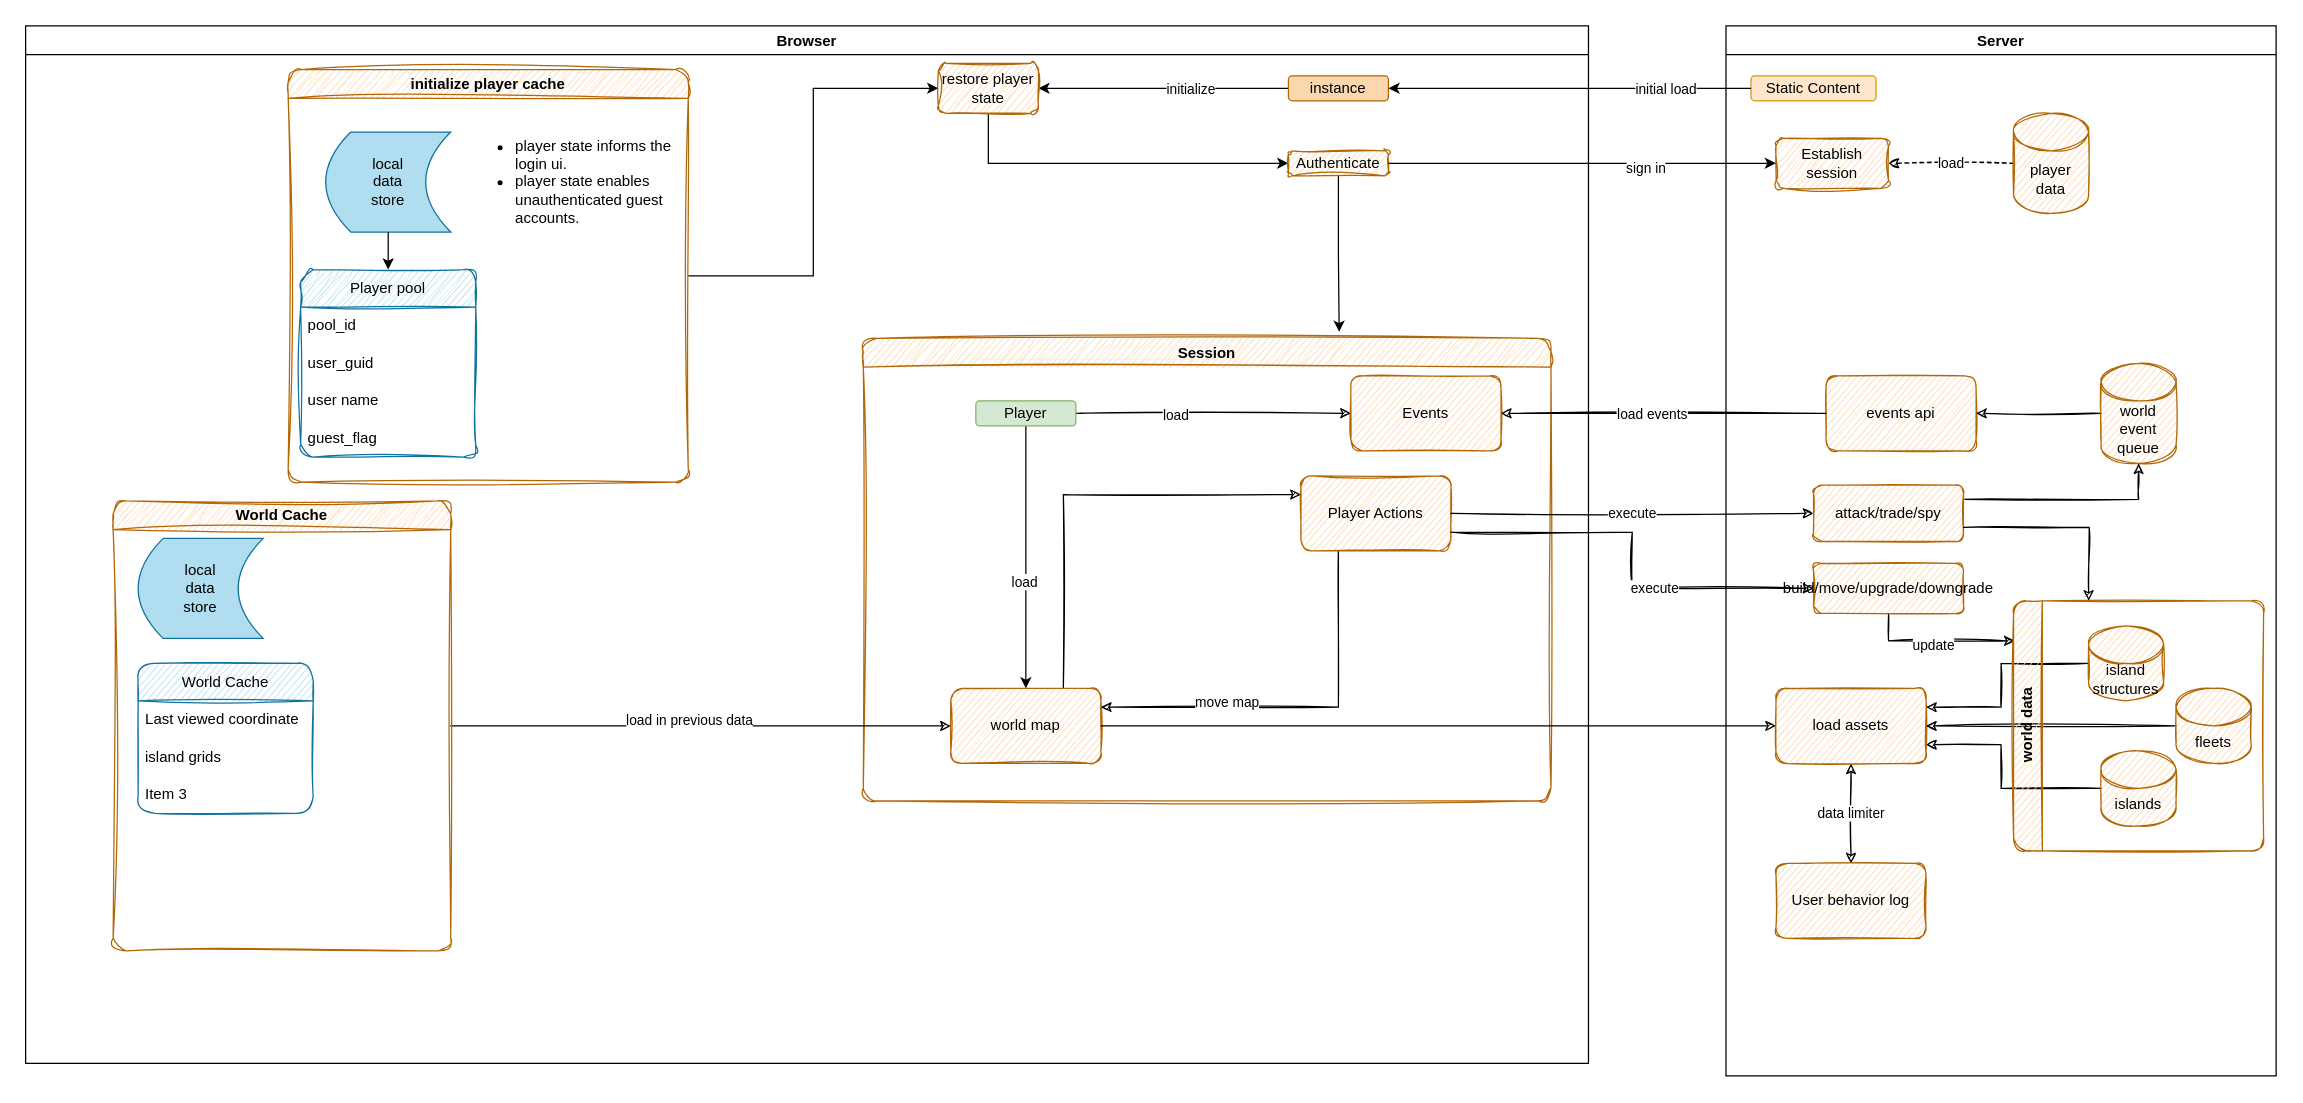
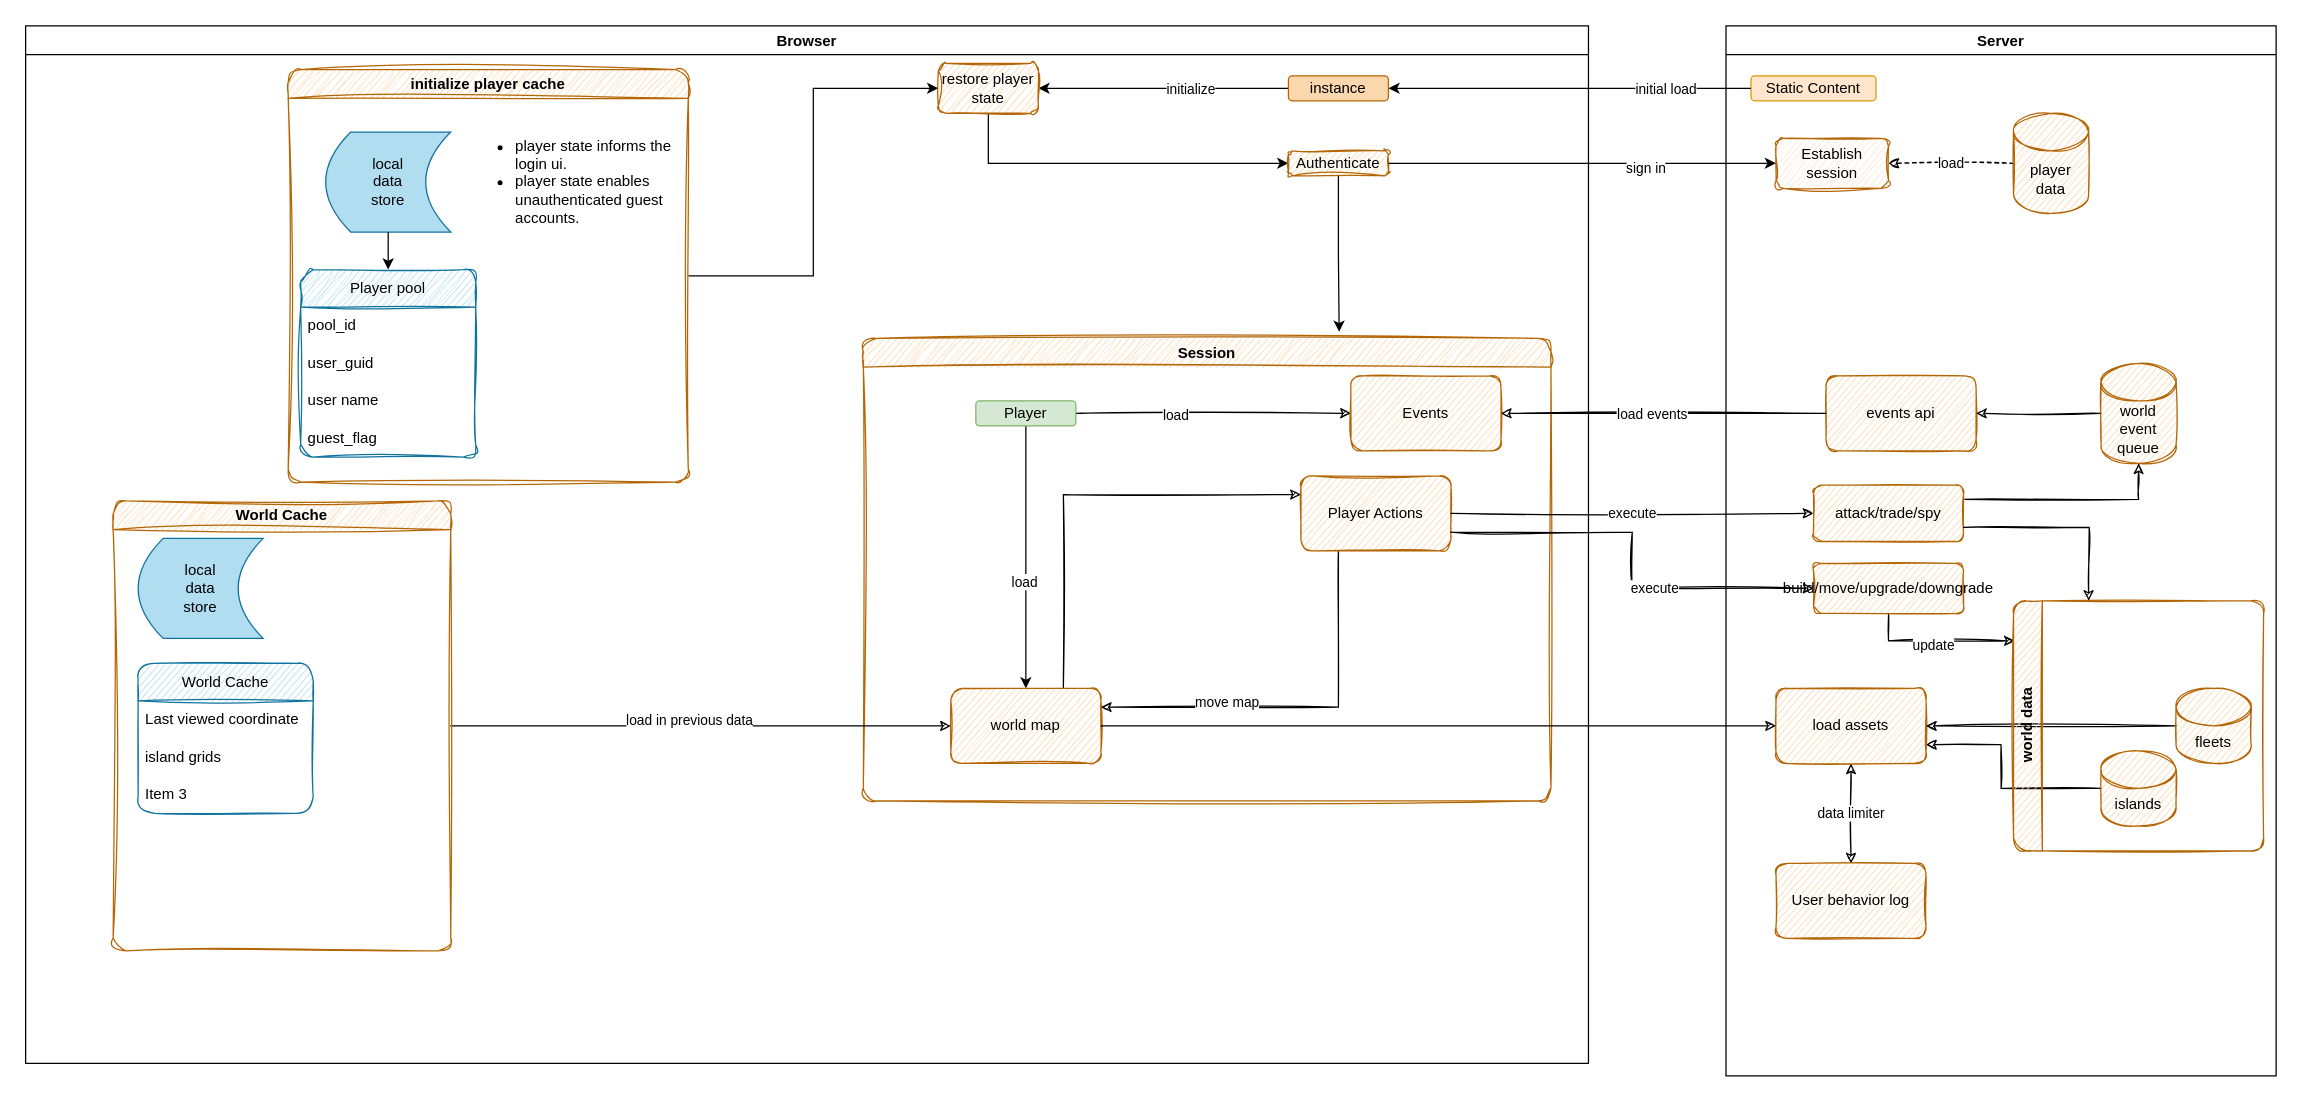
(1832, 163) -> (1832, 163)
(2126, 663) -> none
(2001, 674) -> none
